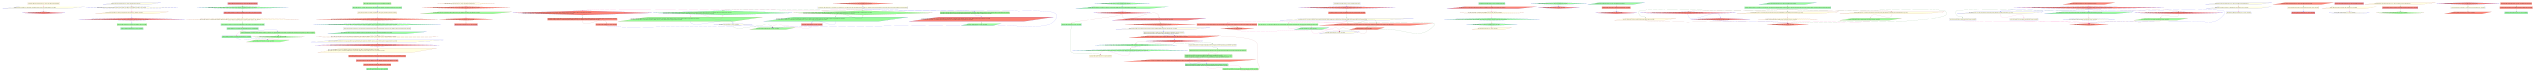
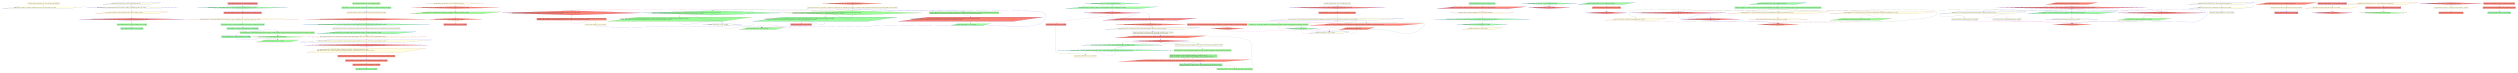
(44, 13) -> none
(2349, 13) -> (2332, 13)
(2468, 13) -> (2451, 13)
(606, 24) -> (596, 24)
(1071, 24) -> (1056, 24)
(1312, 29) -> (1302, 29)
